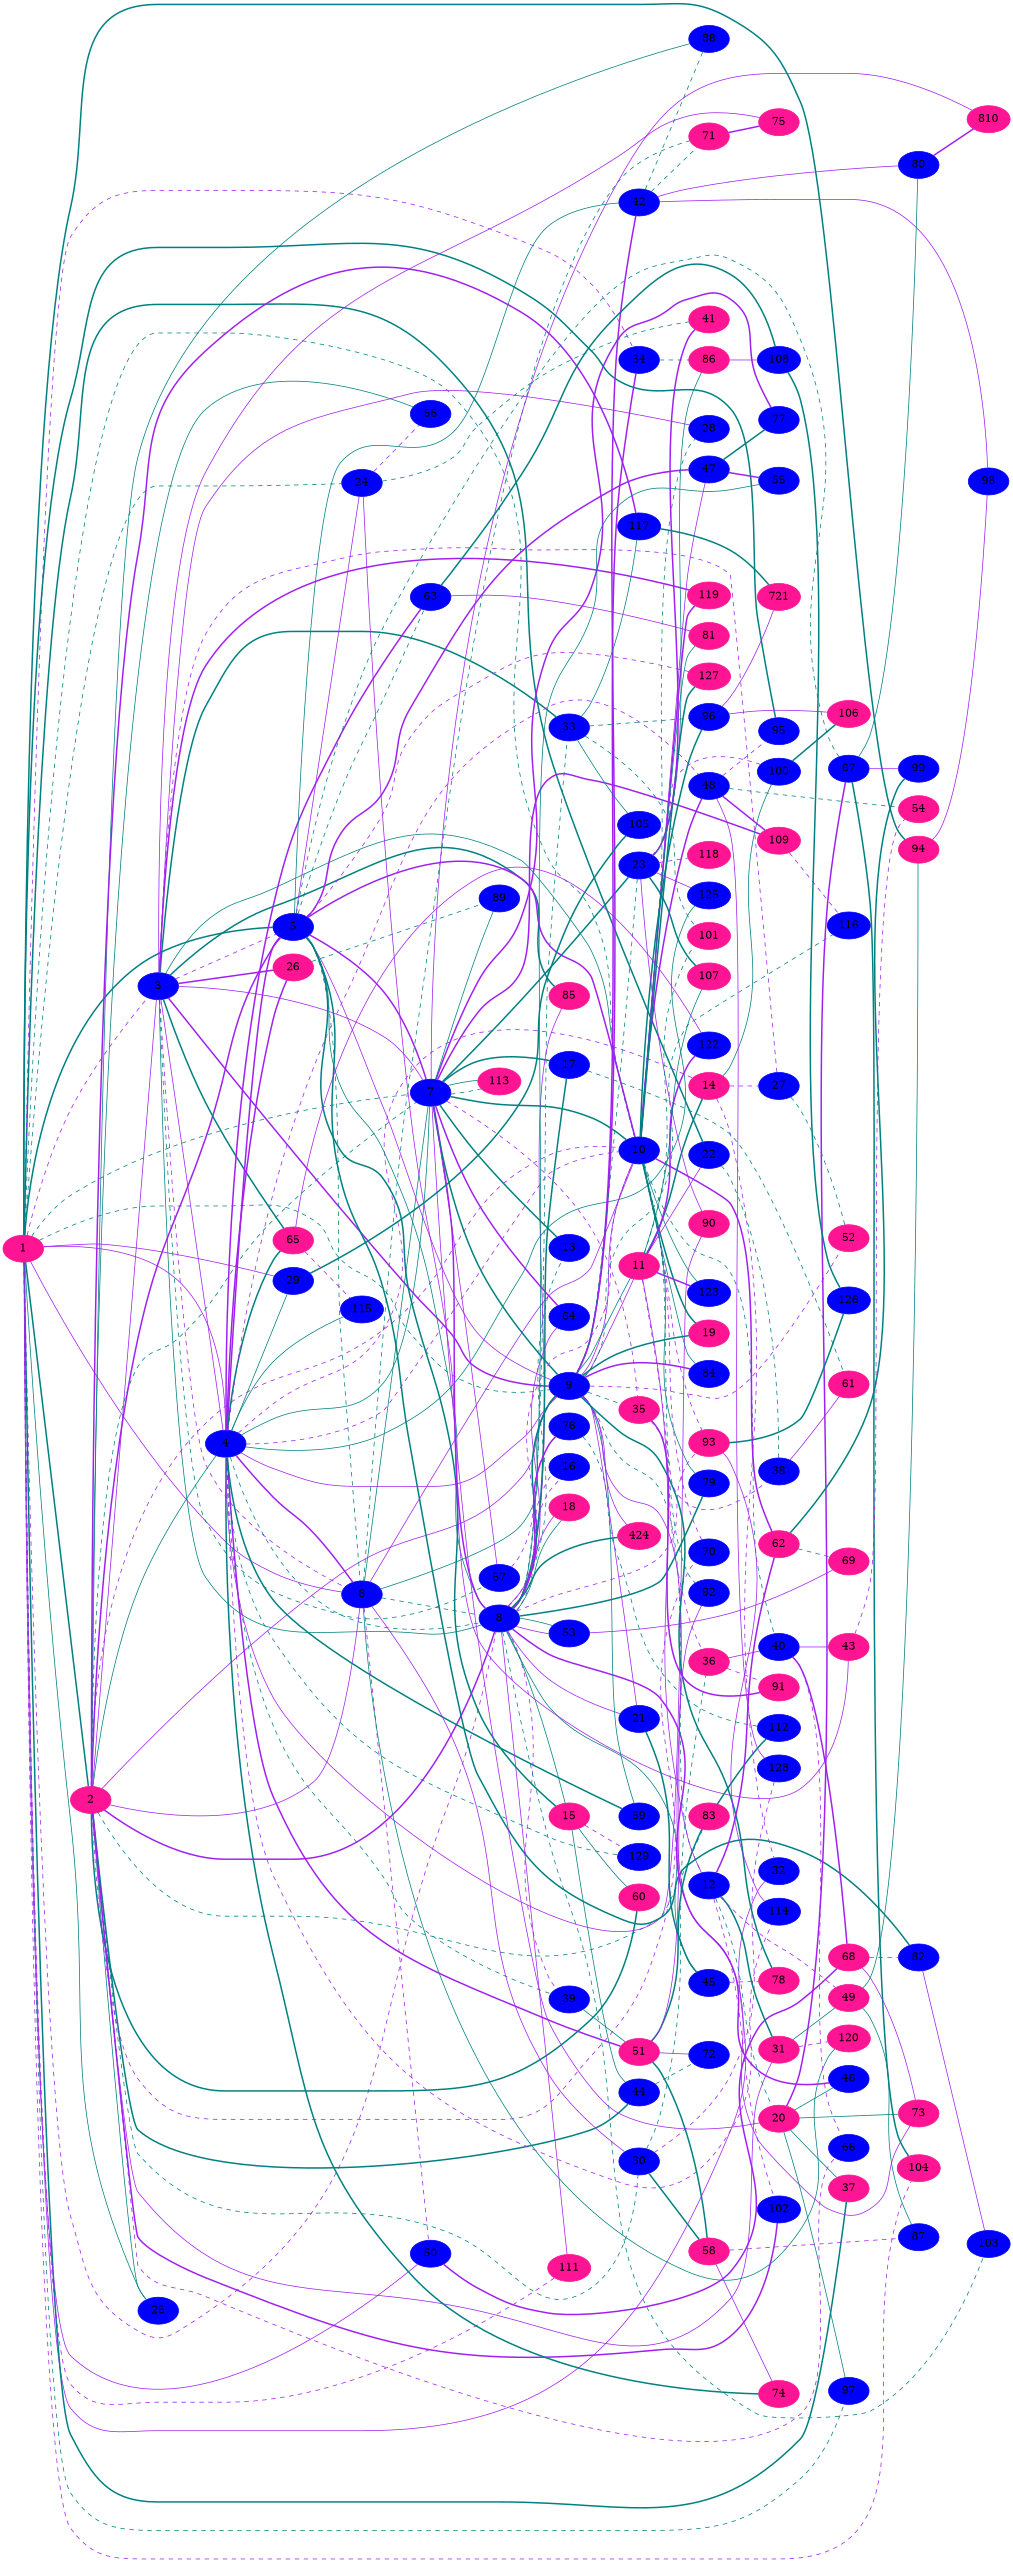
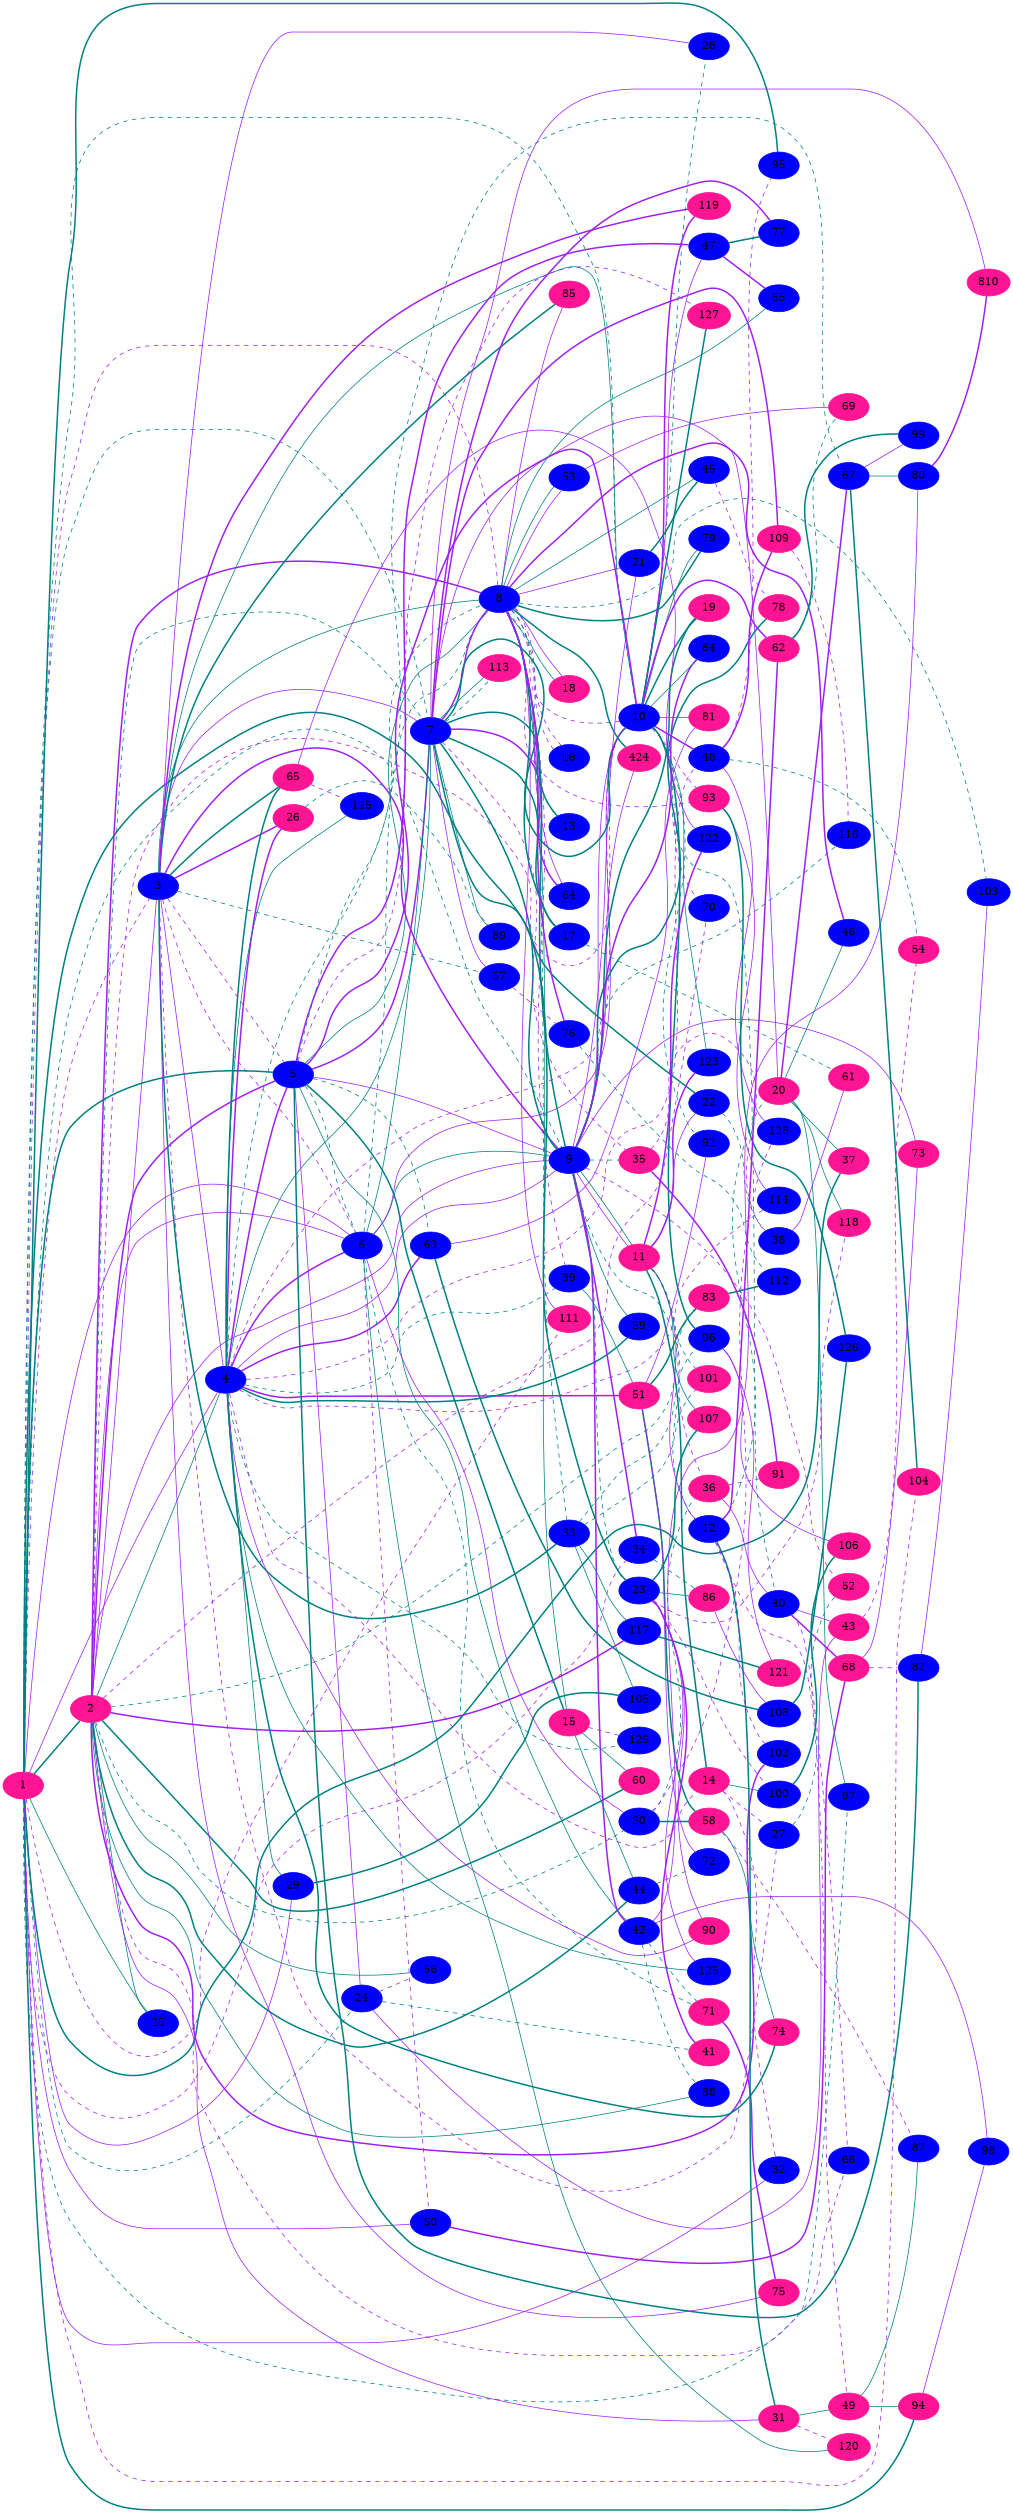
(779, 597) -> (779, 1673)
(849, 2116) -> (818, 1152)
(741, 2317) -> (751, 1924)
